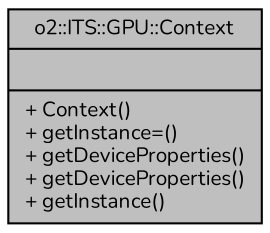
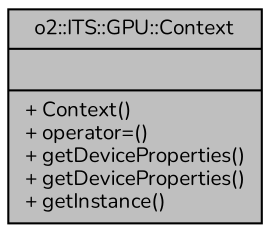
(102, 133) -> (87, 133)
